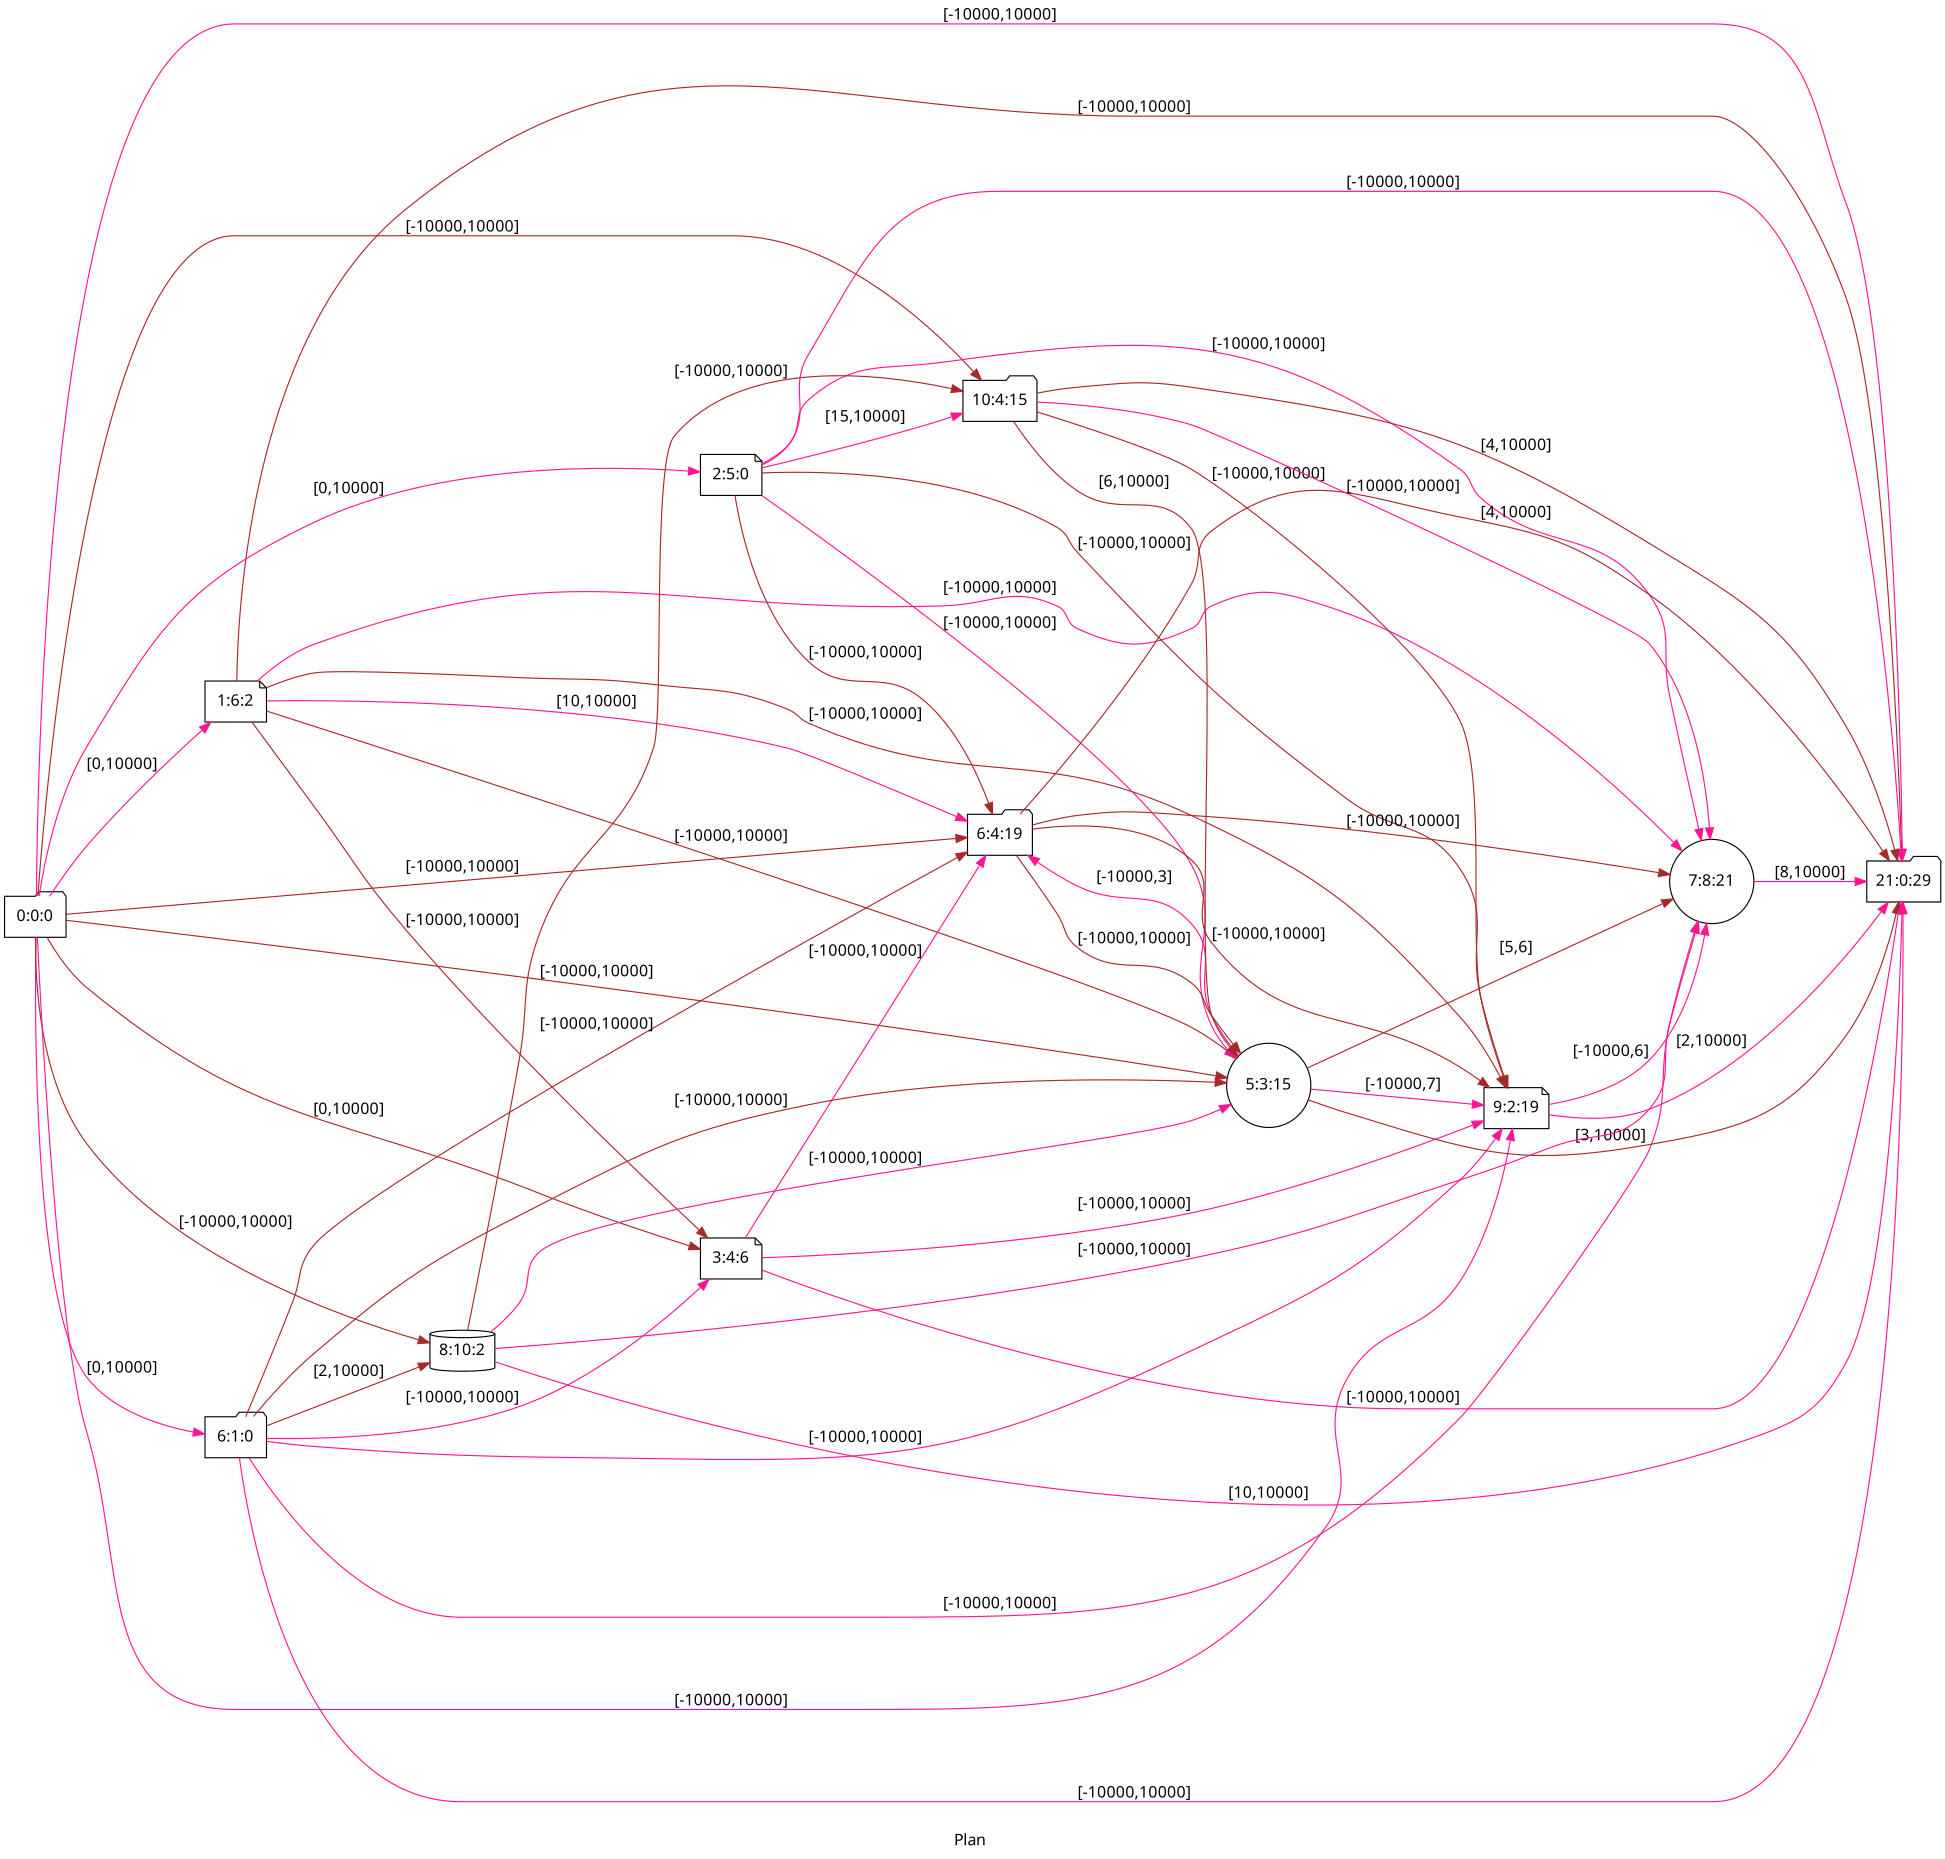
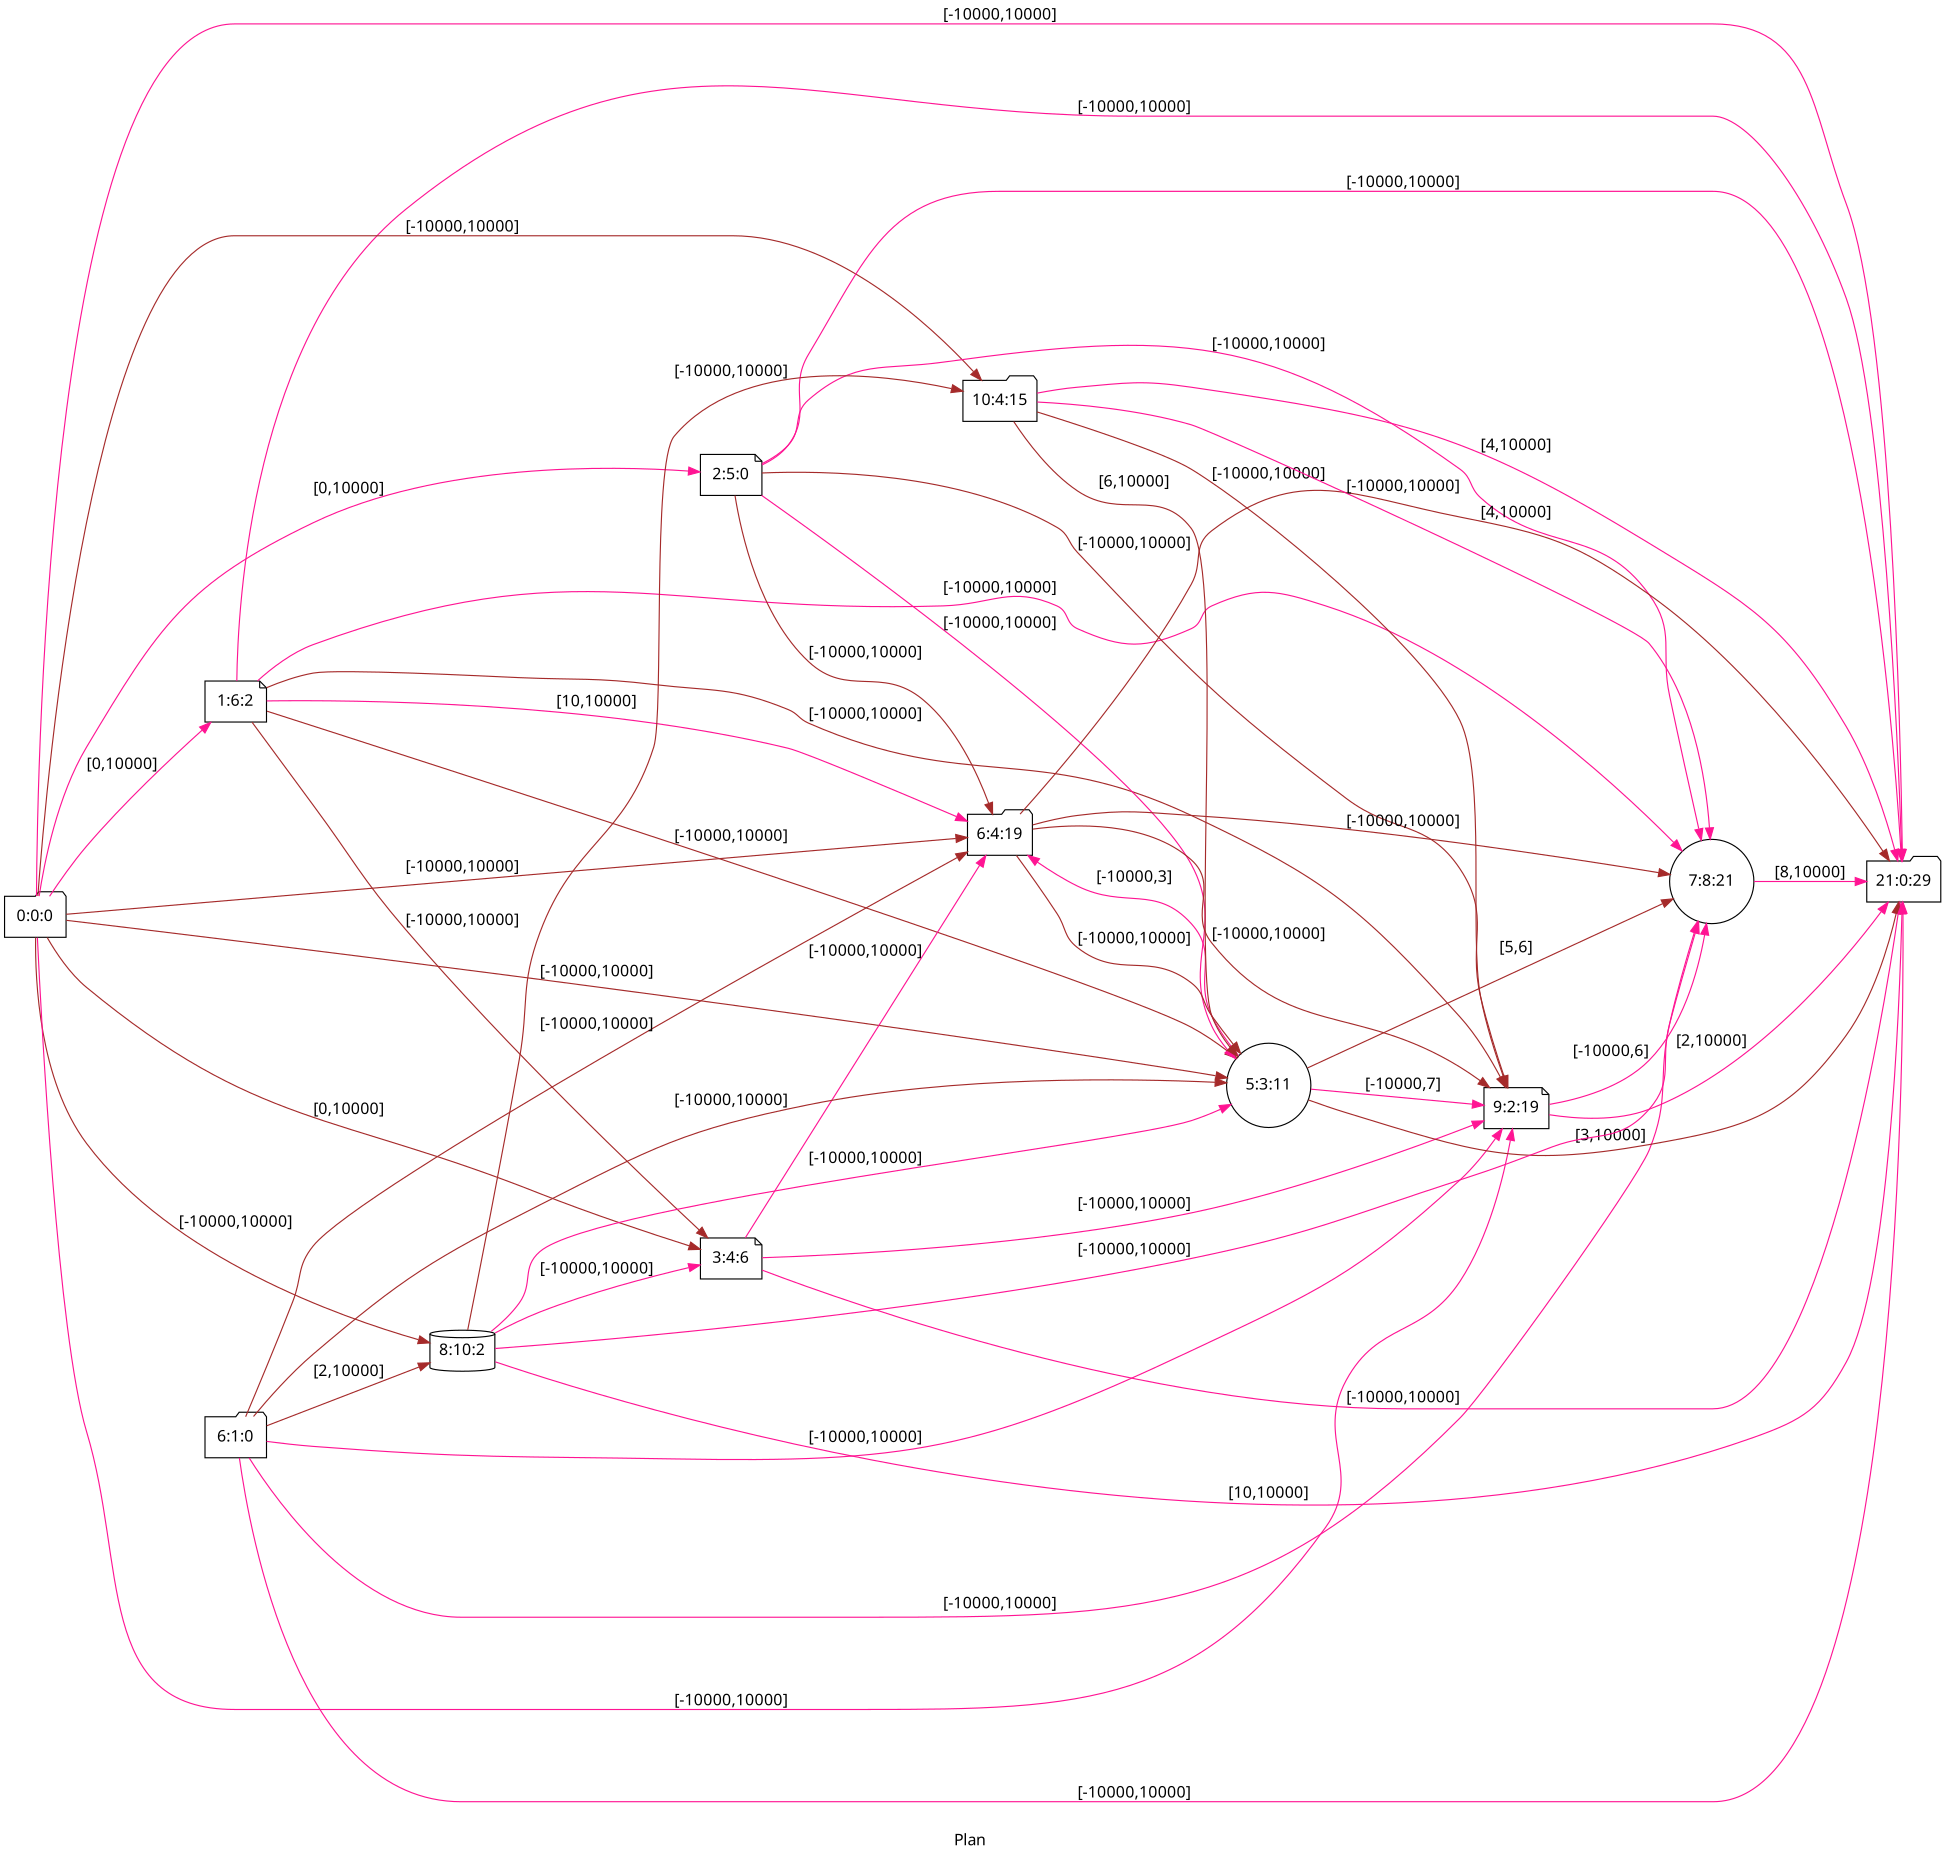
(1180, 116) -> (1180, 116)
(857, 444) -> none
(1546, 484) -> (1546, 484)
(1269, 1085) -> (1269, 1085)
(46, 1221) -> none
(501, 1412) -> (590, 1295)
